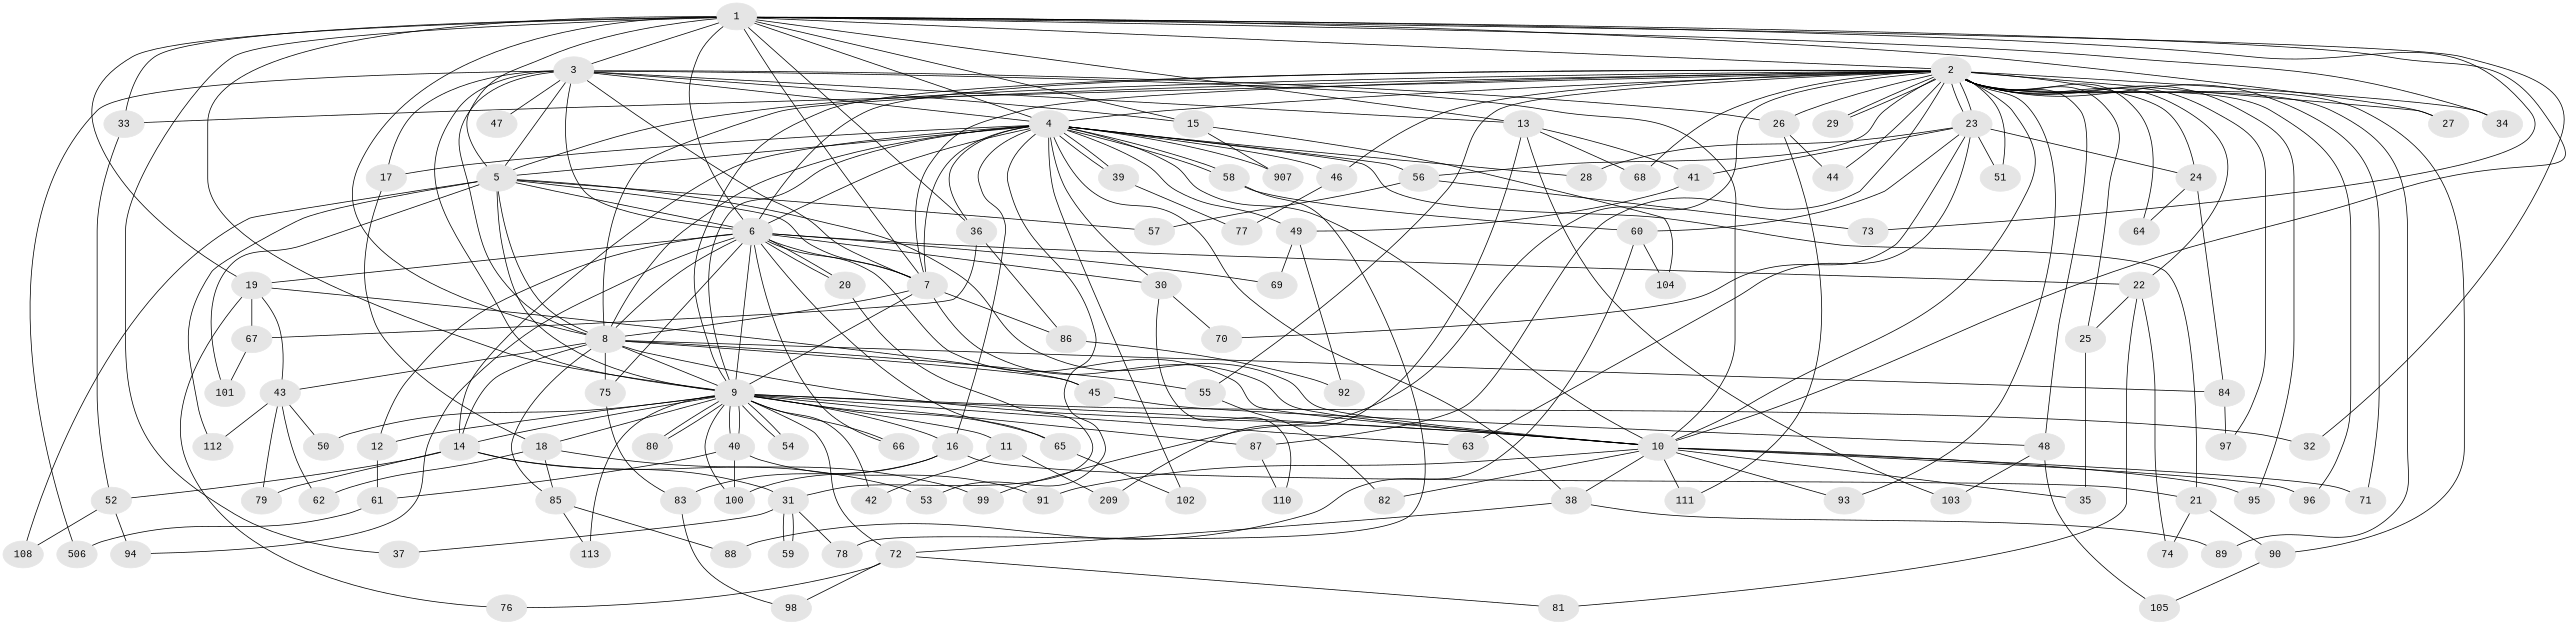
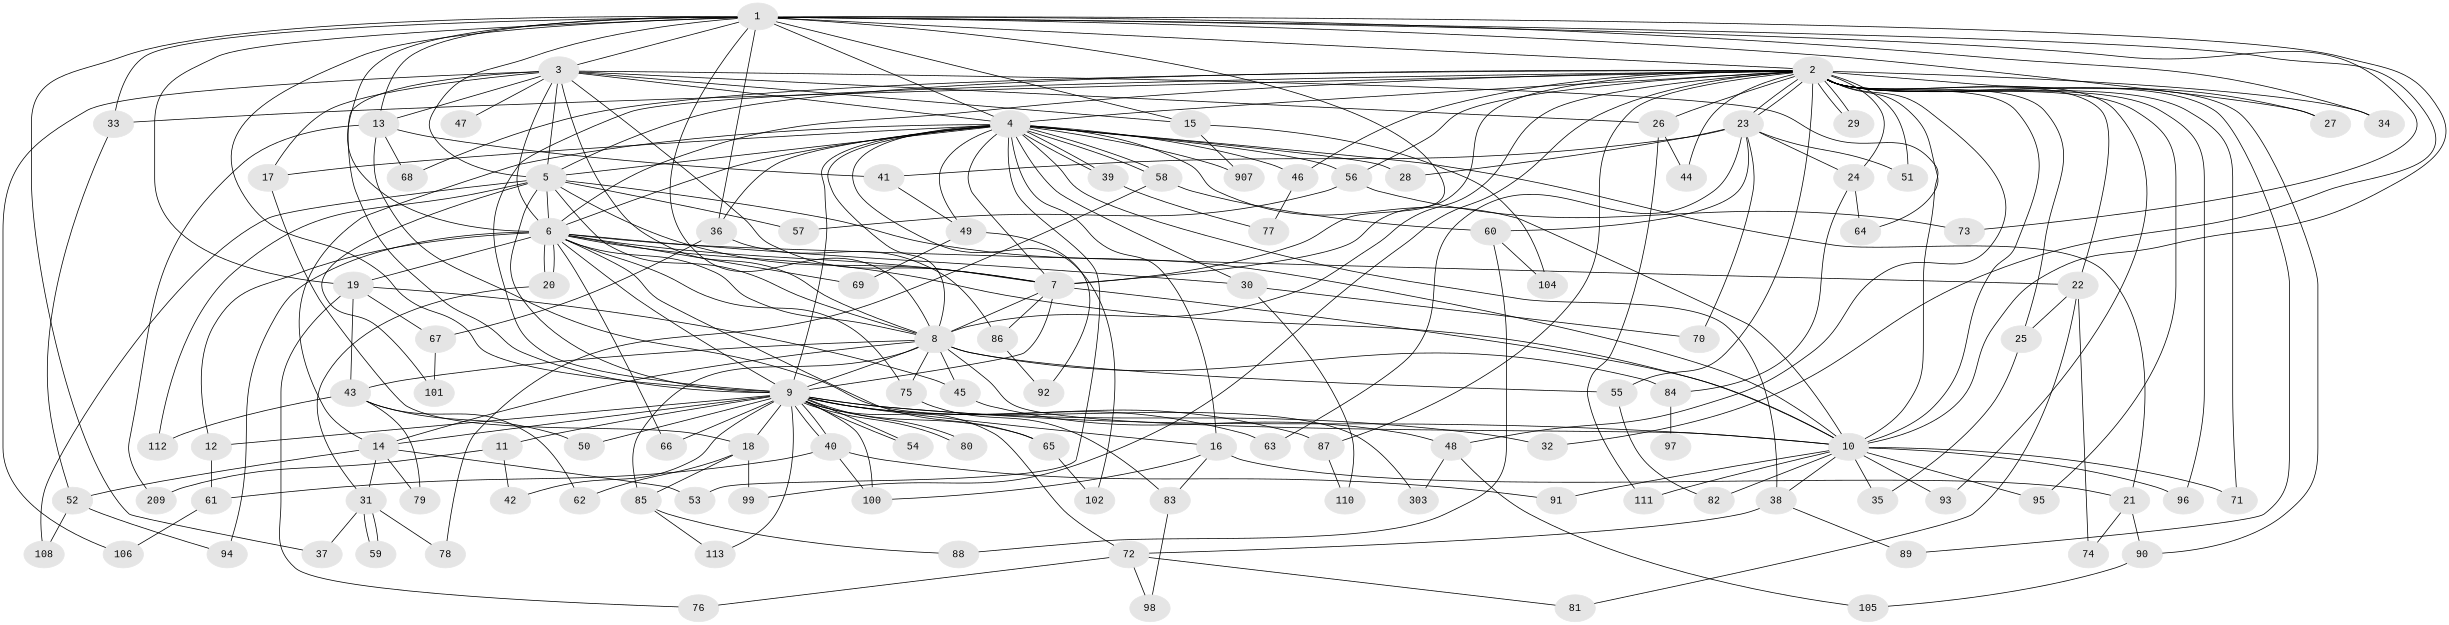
(2254, 140) -> none
(1951, 501) -> (1418, 501)
(77, 554) -> (123, 554)
